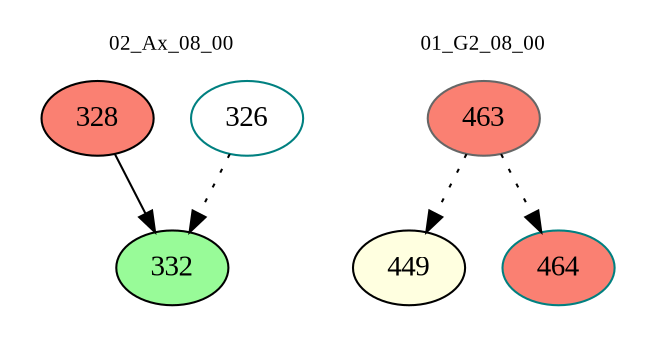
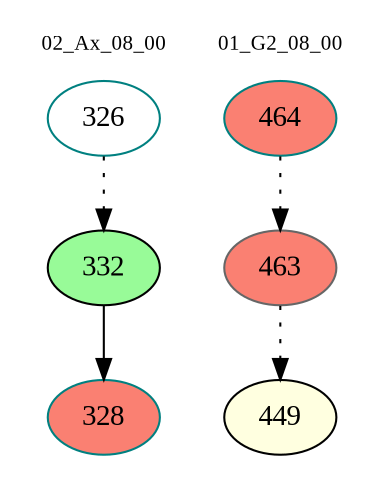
(98, 118) -> (104, 417)
(130, 184) -> (104, 332)
(516, 184) -> (280, 183)
